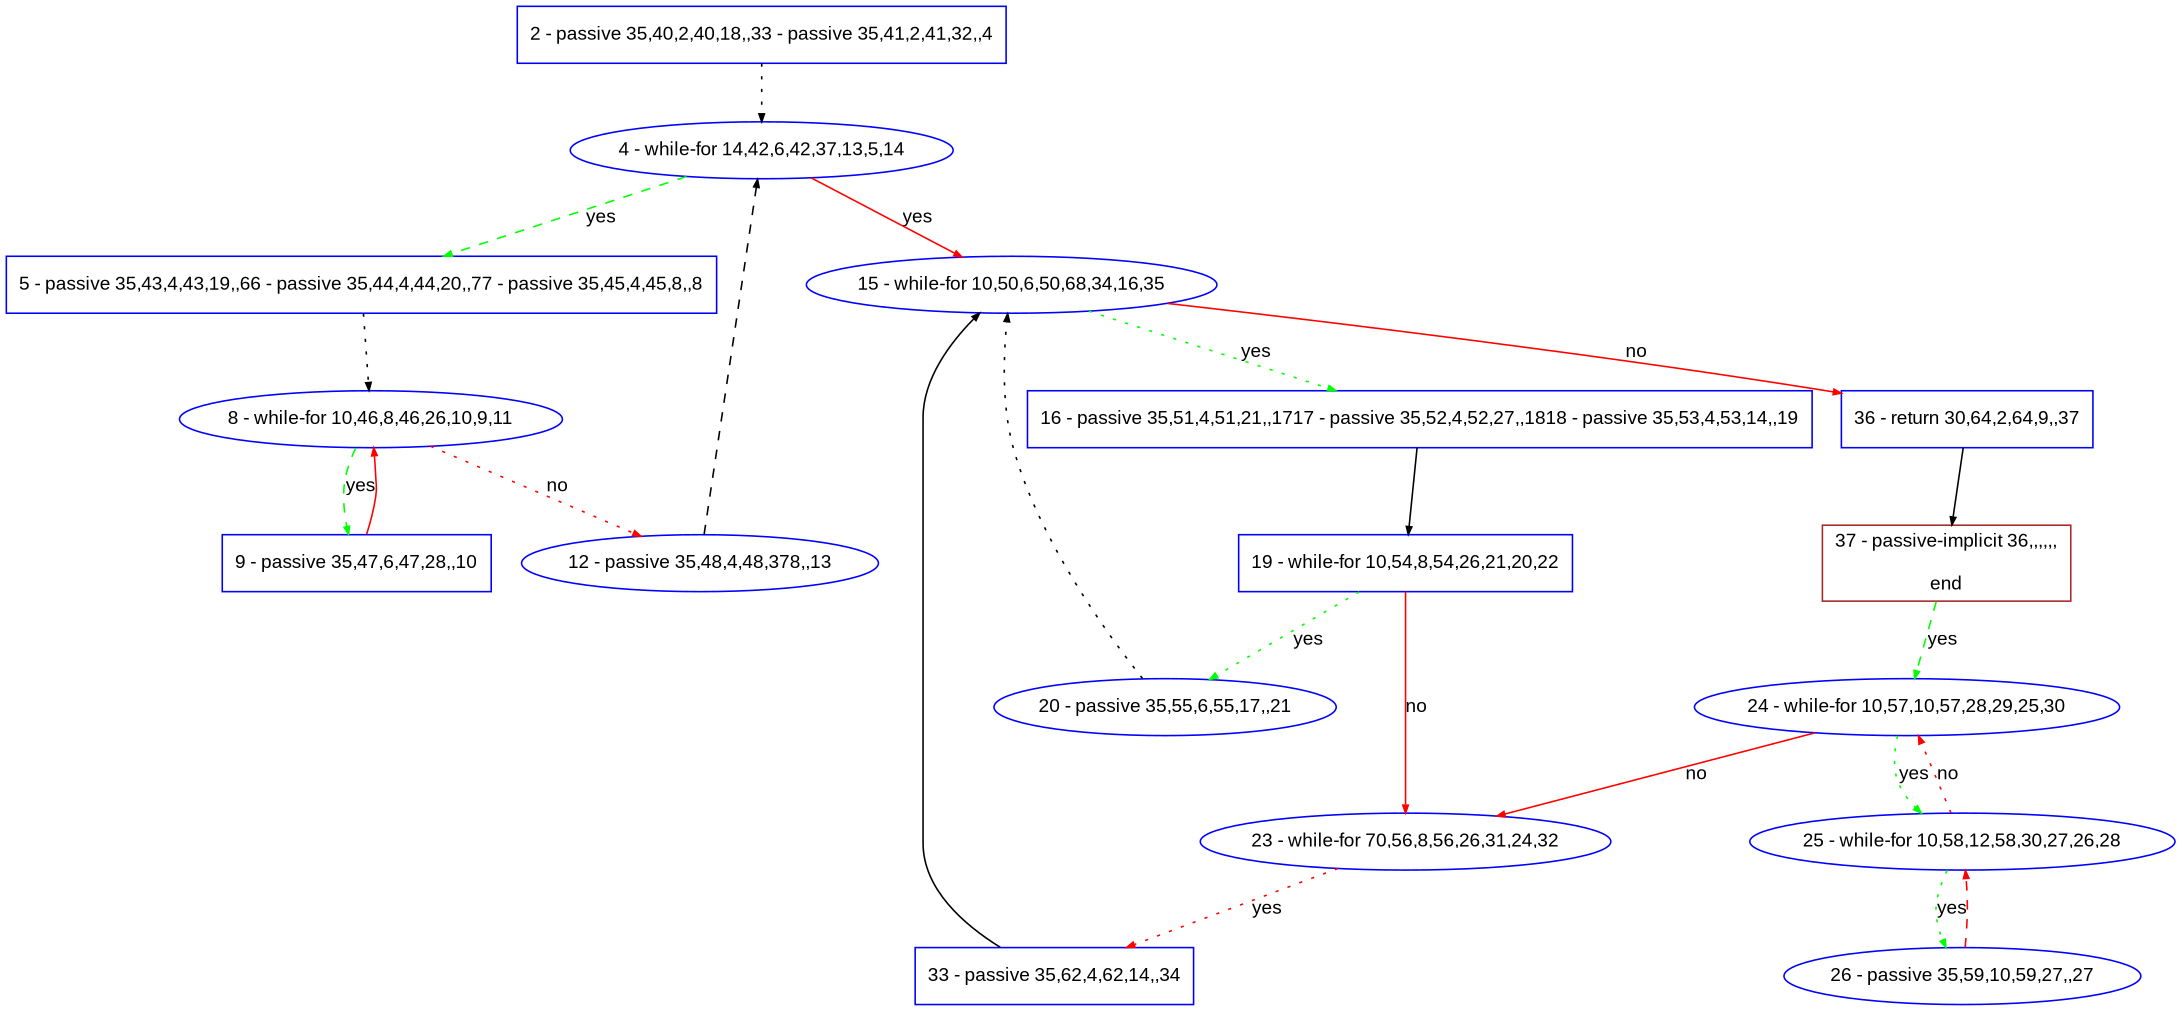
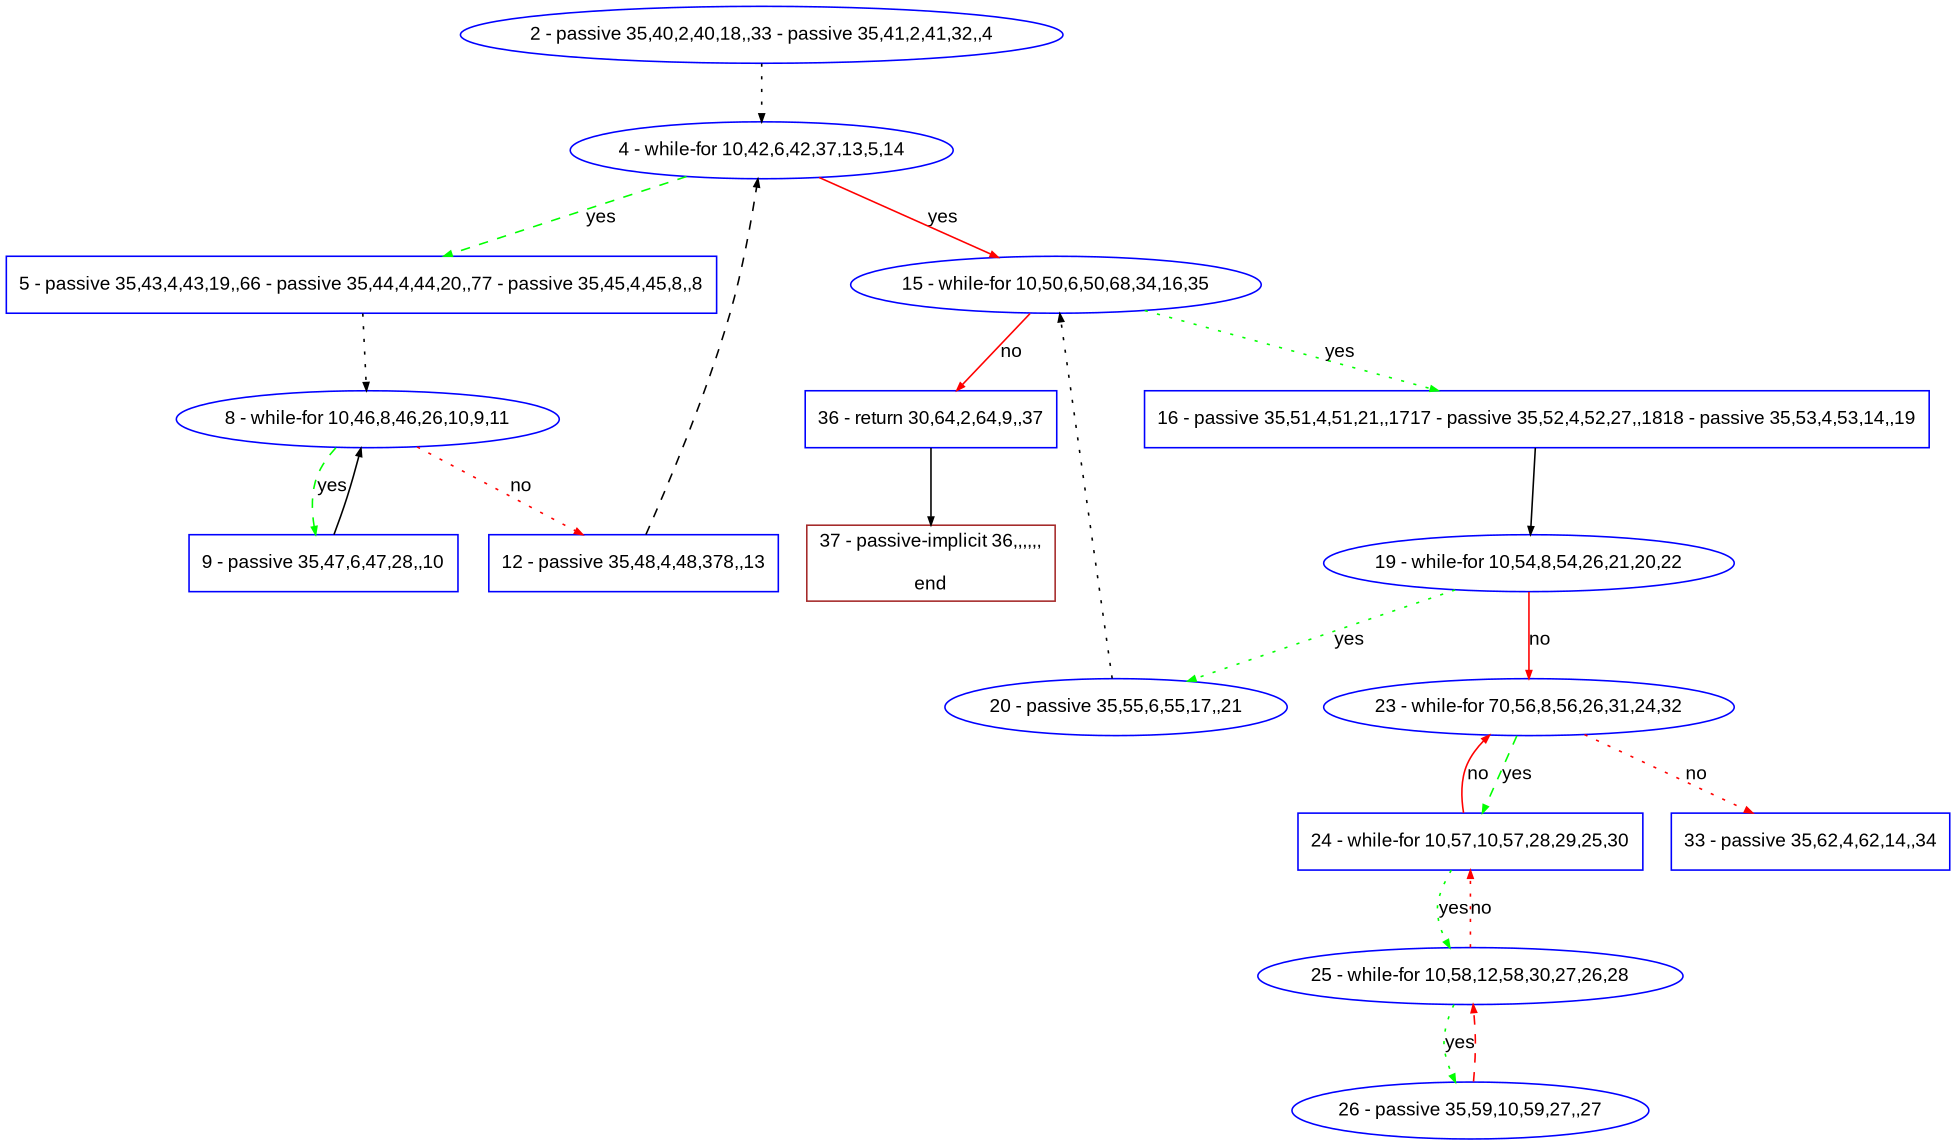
(762, 35) -> (762, 35)
(762, 150) -> (762, 150)
(376, 496) -> (348, 496)
(700, 563) -> (634, 563)
(1406, 563) -> (1529, 563)
(1927, 636) -> (1501, 771)
(923, 641) -> none
(1907, 707) -> (1470, 842)
(1267, 909) -> (1697, 774)
